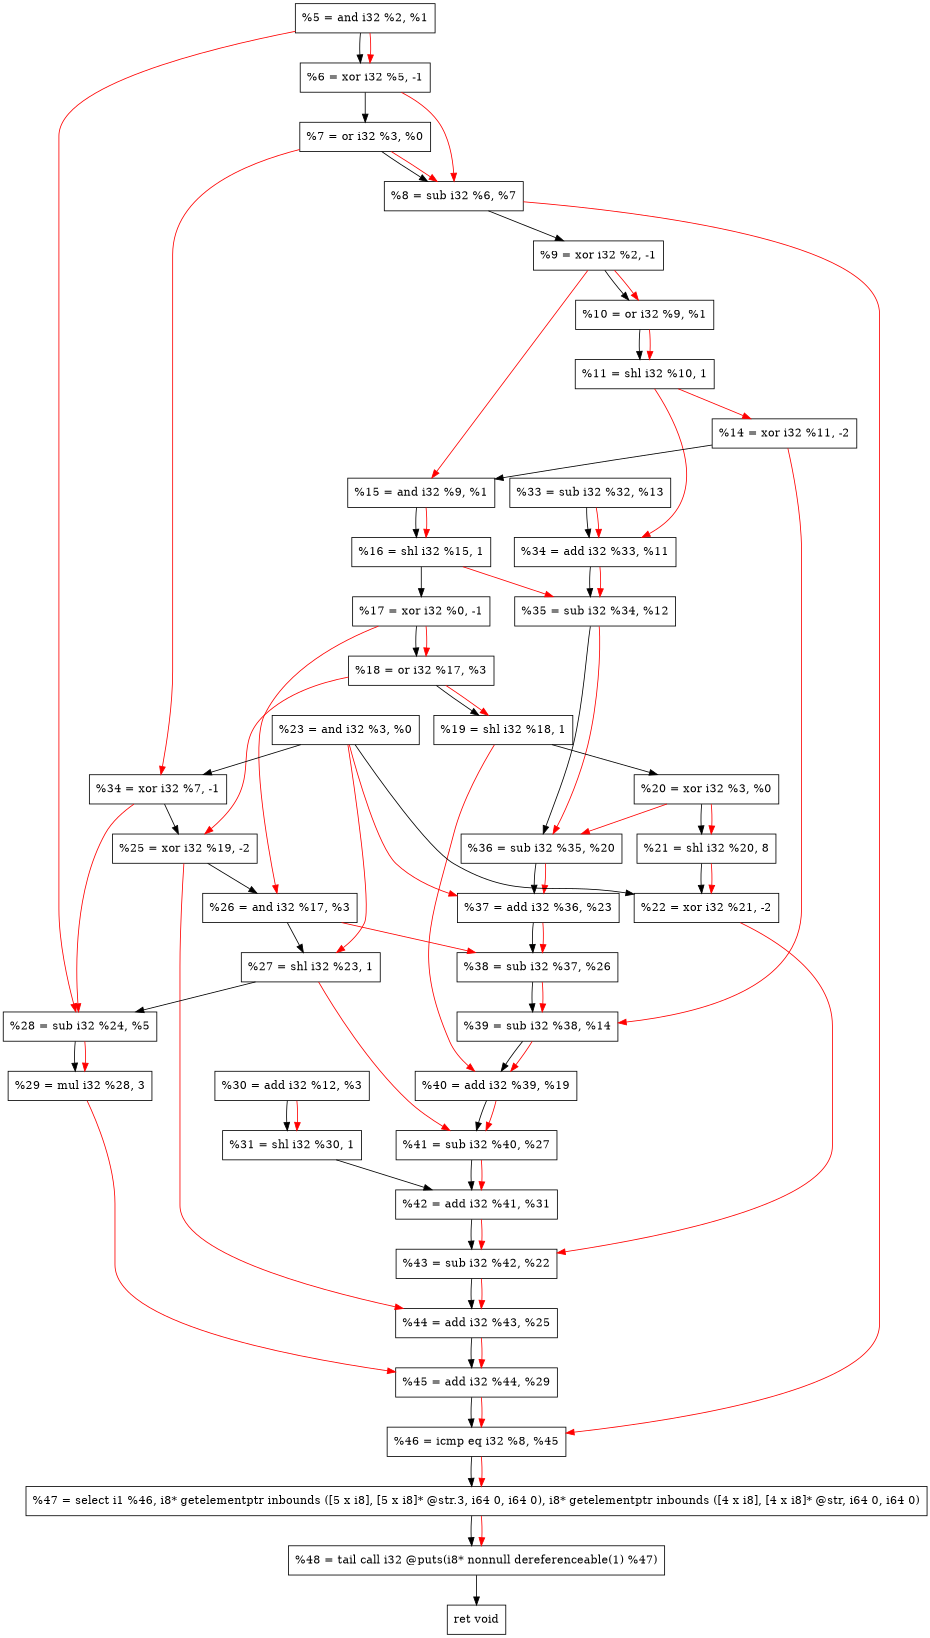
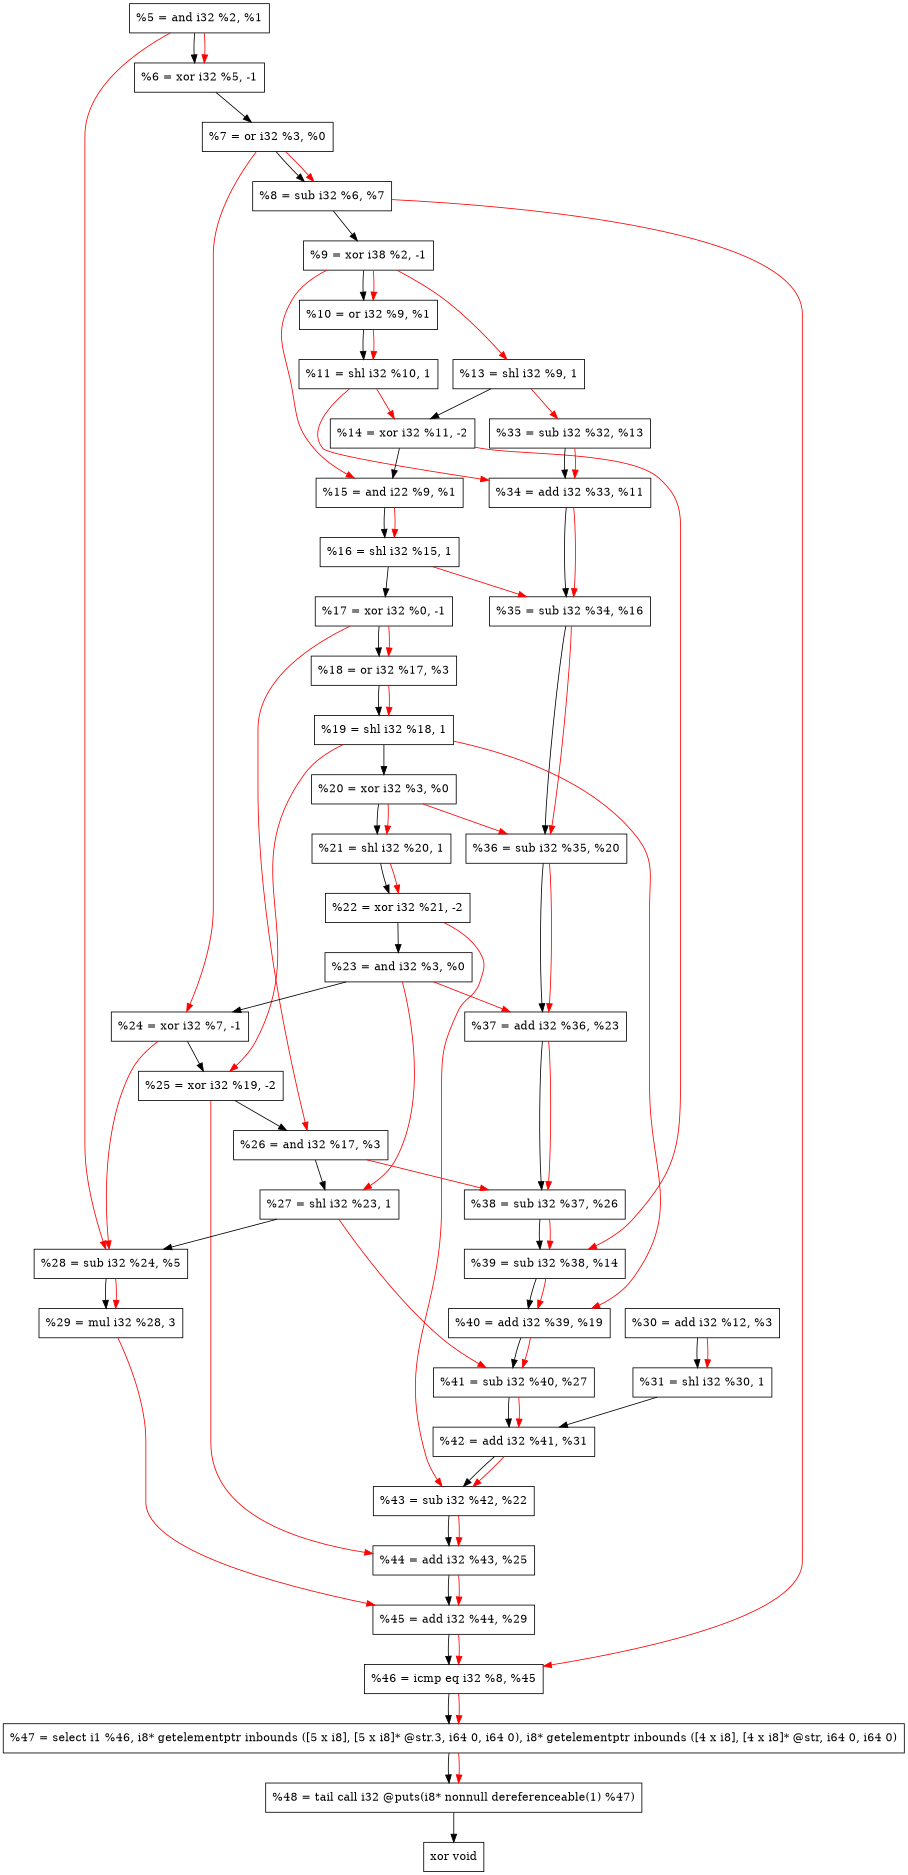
(440, 125) -> none
(598, 256) -> (368, 256)
none -> (519, 374)
(421, 493) -> (390, 493)
(595, 611) -> (570, 611)
(253, 729) -> (274, 897)
(158, 789) -> (180, 1027)
(706, 849) -> (381, 849)
(463, 869) -> (398, 934)
(477, 1620) -> (454, 1857)
